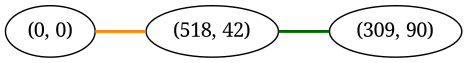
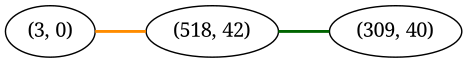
(50, 31) -> (50, 31)
(396, 31) -> (396, 31)
